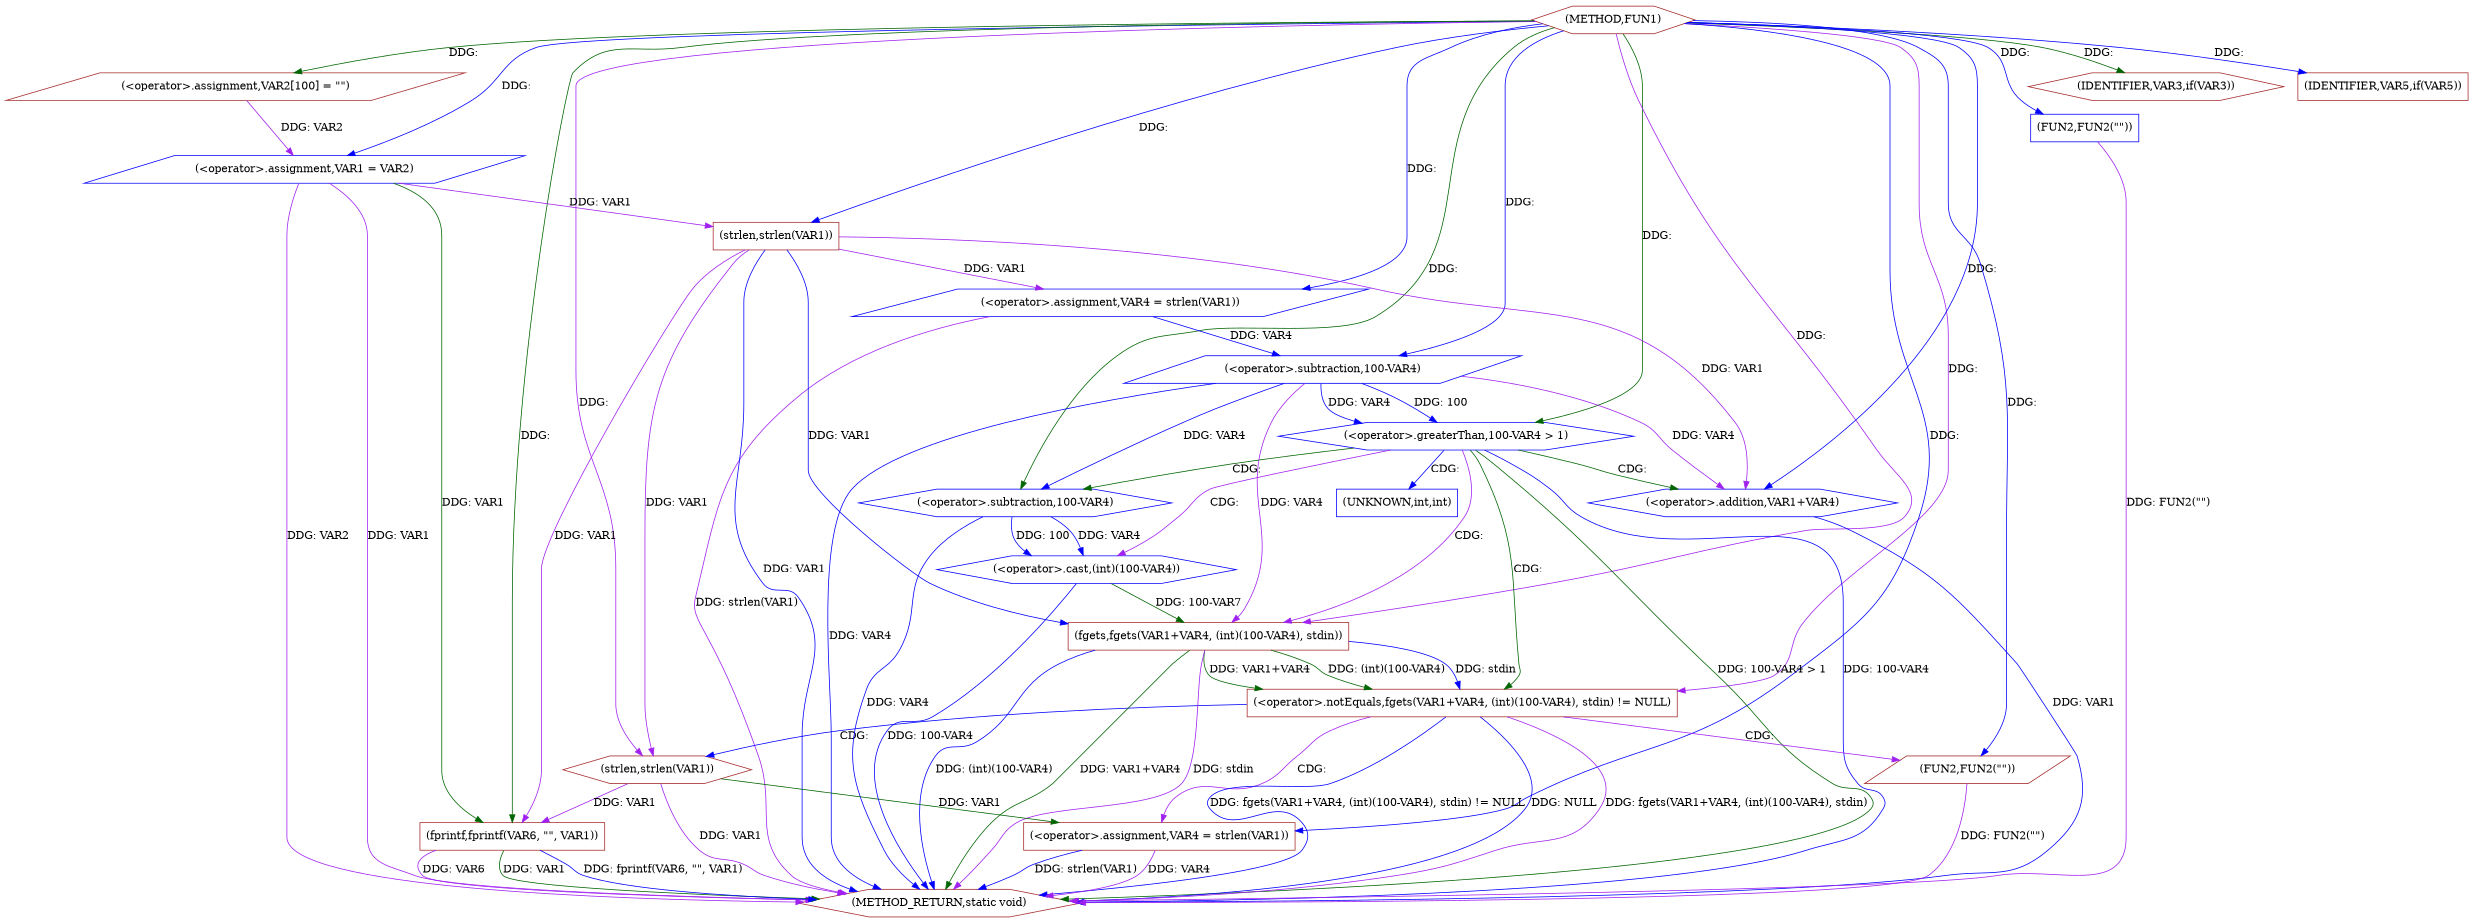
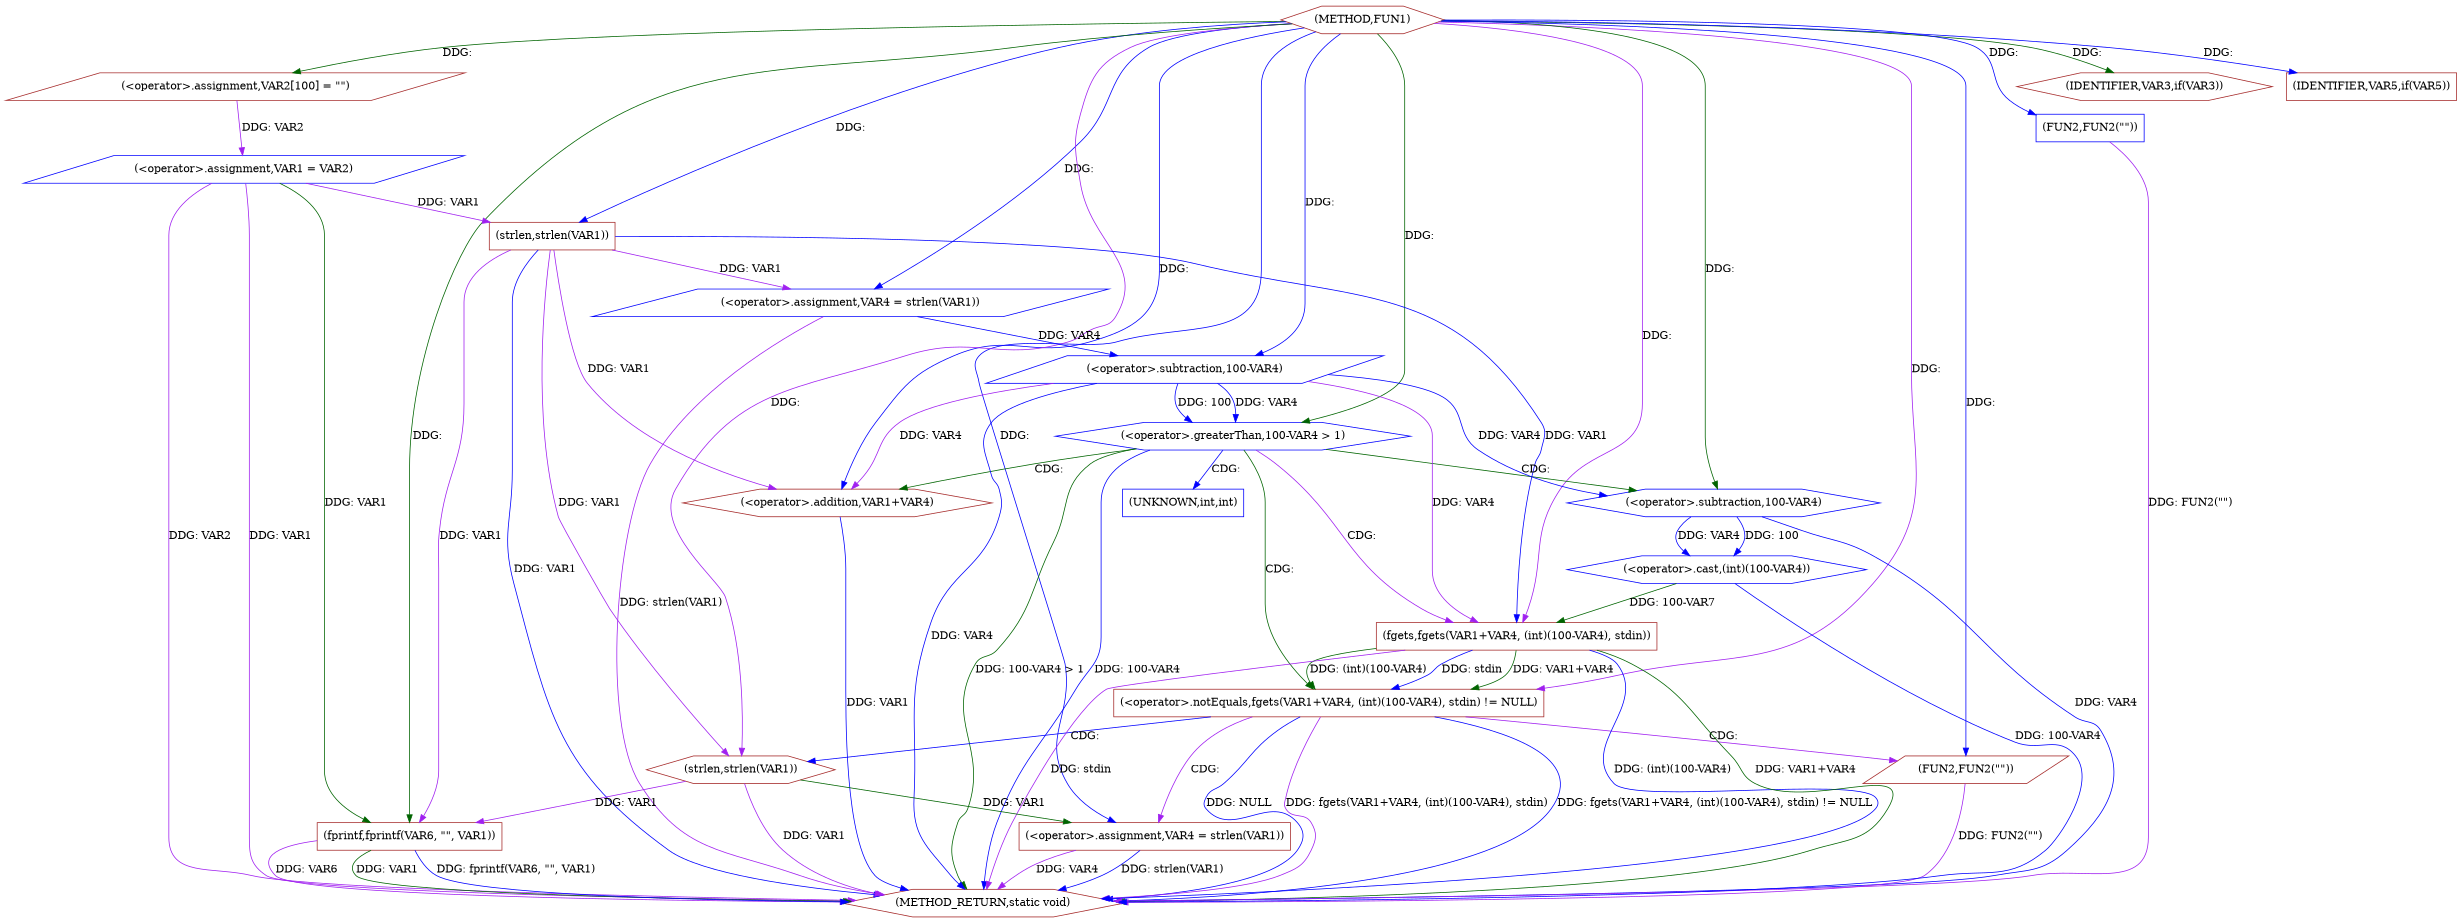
(929, 30) -> none
(1248, 480) -> none
(1743, 503) -> (837, 503)
